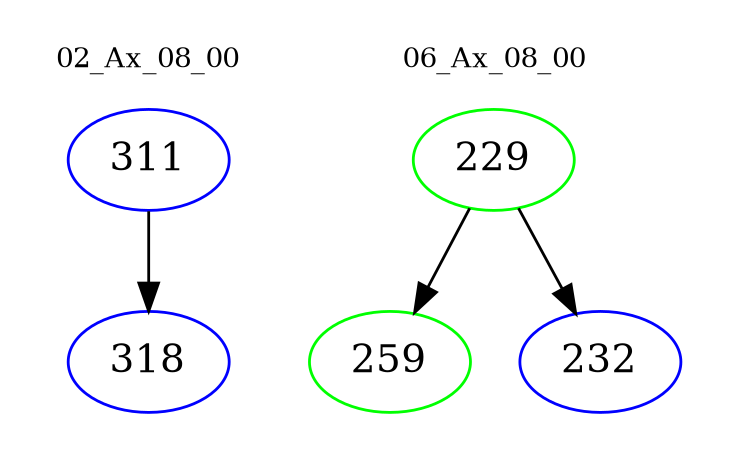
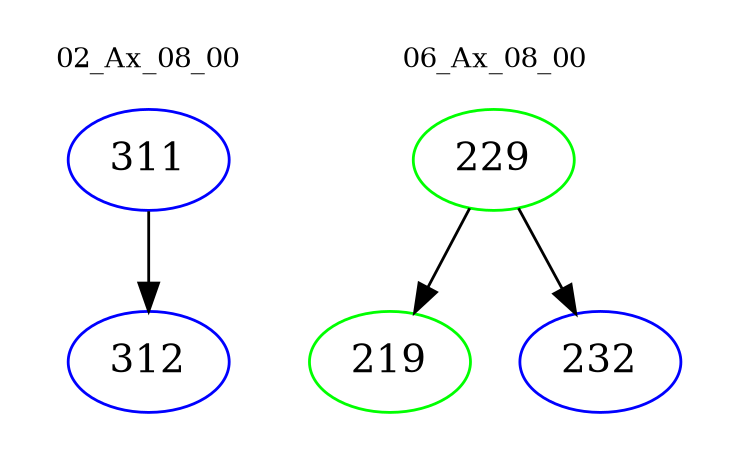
(149, 362) -> (149, 362)
(390, 362) -> (390, 362)
